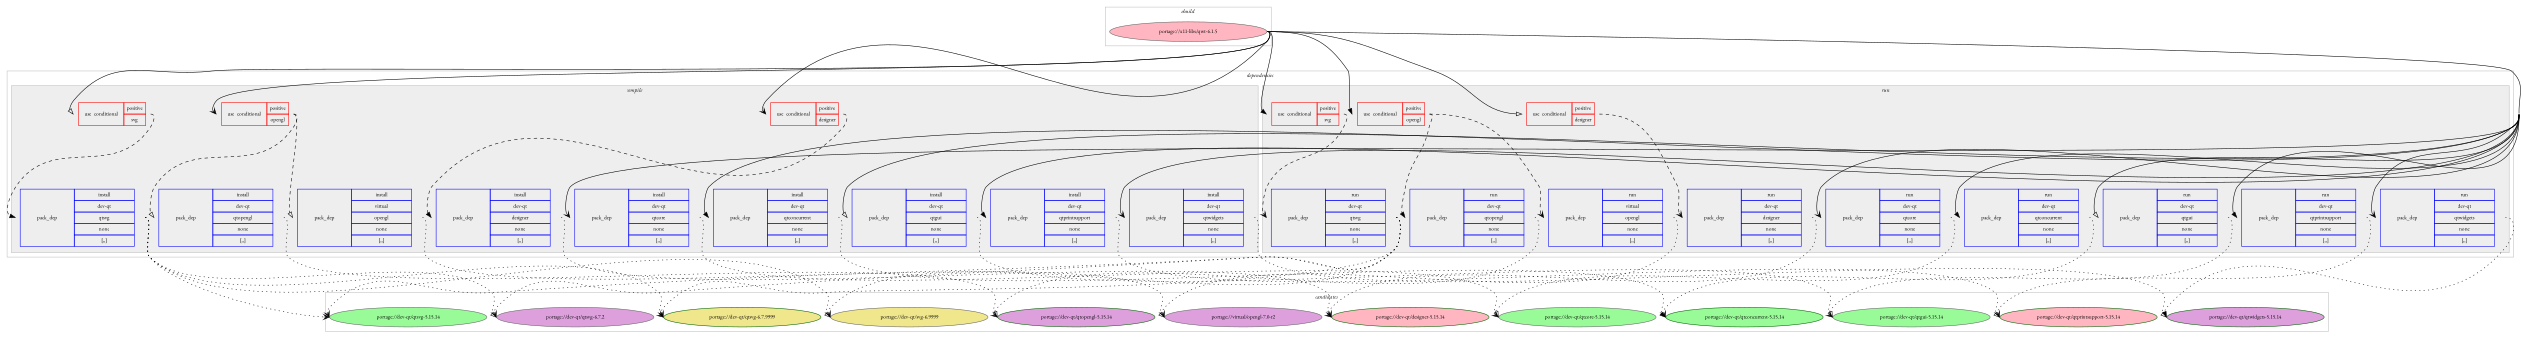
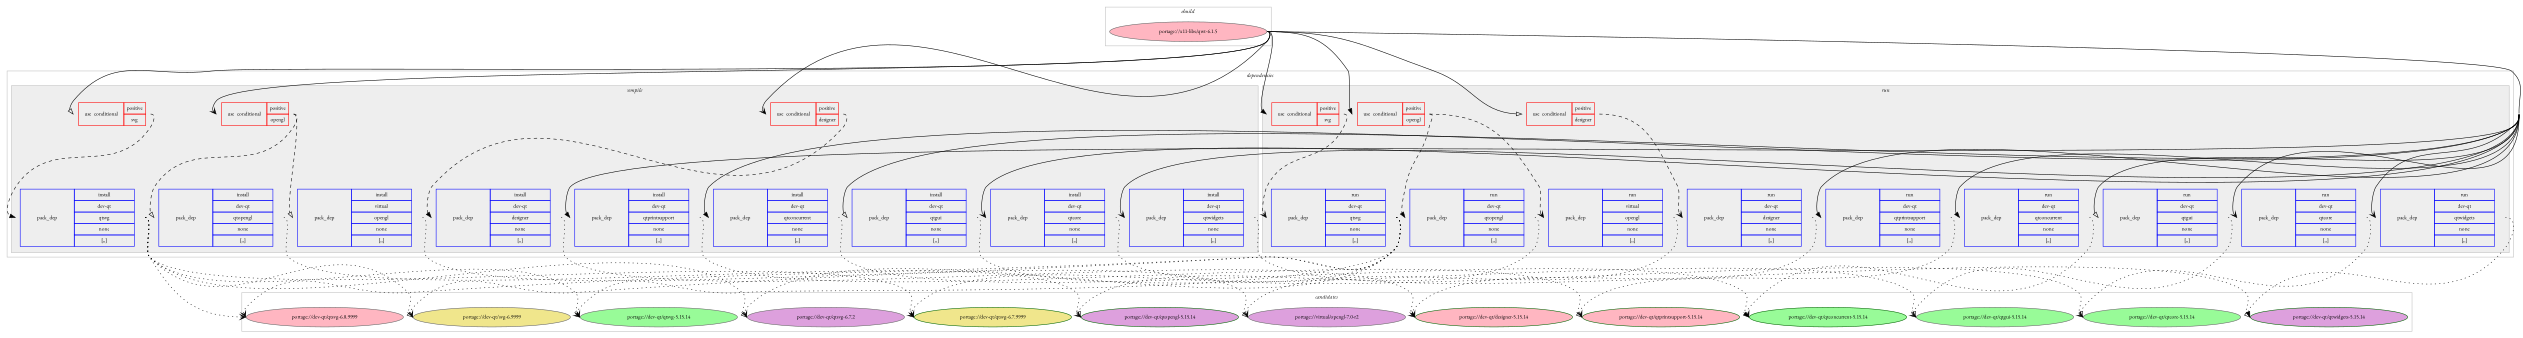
none -> (325, 317)
